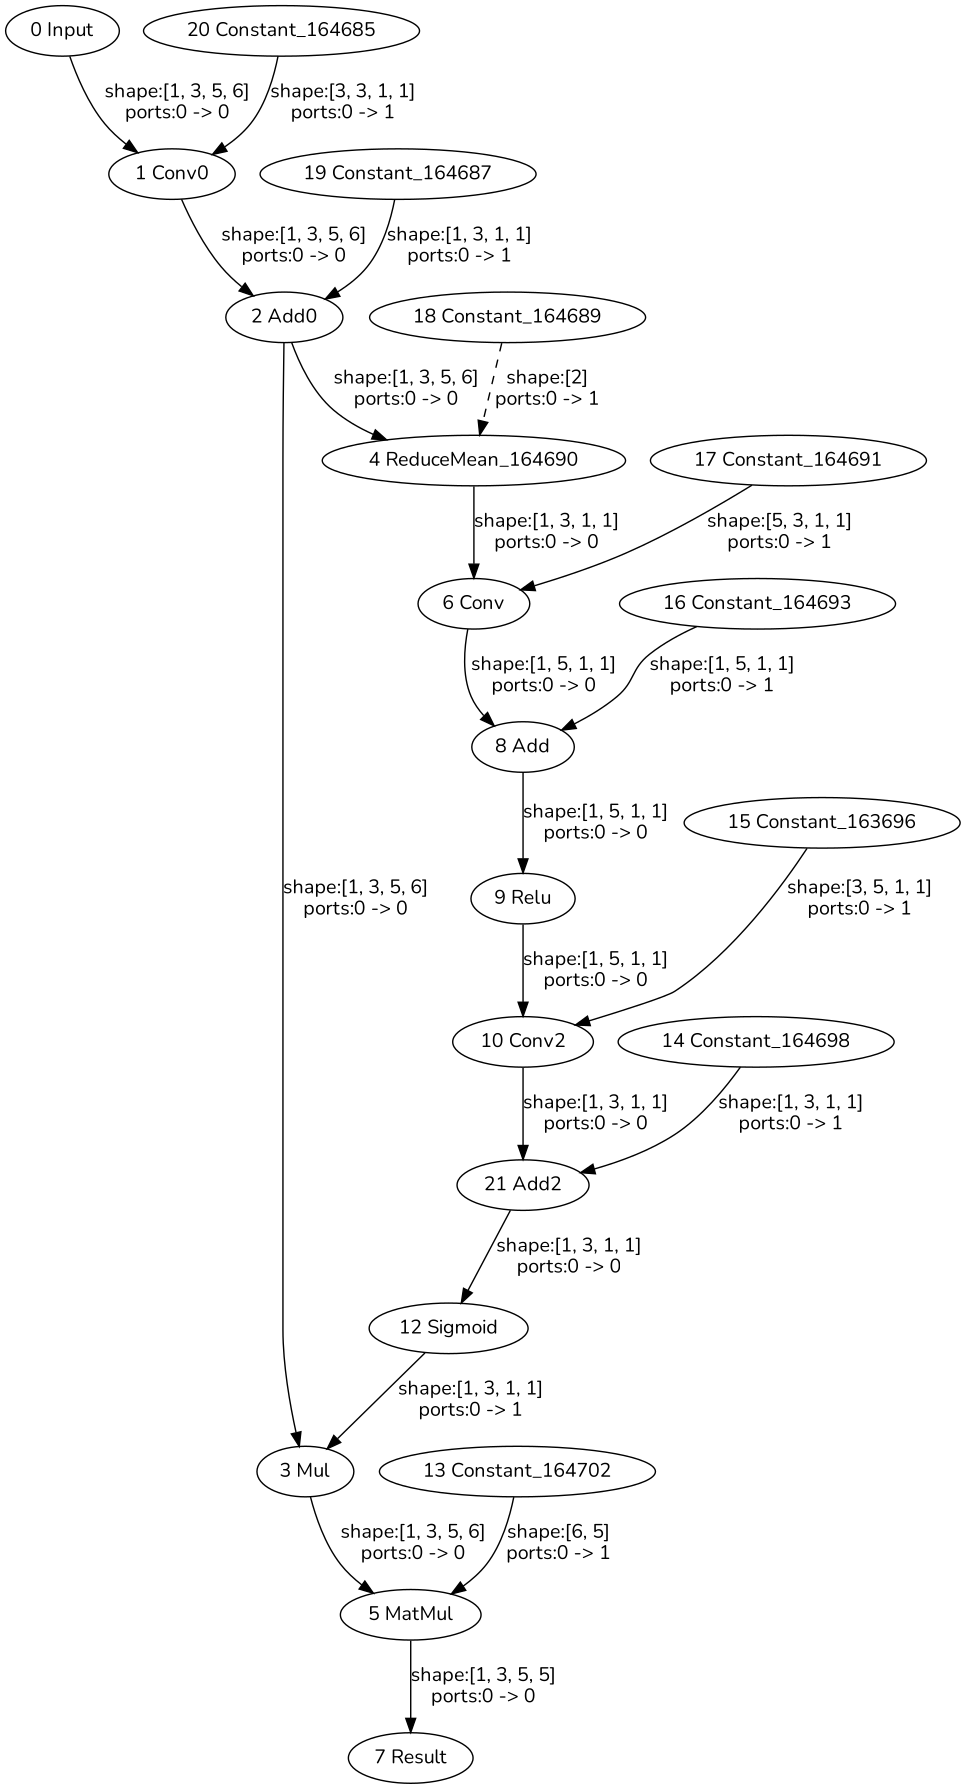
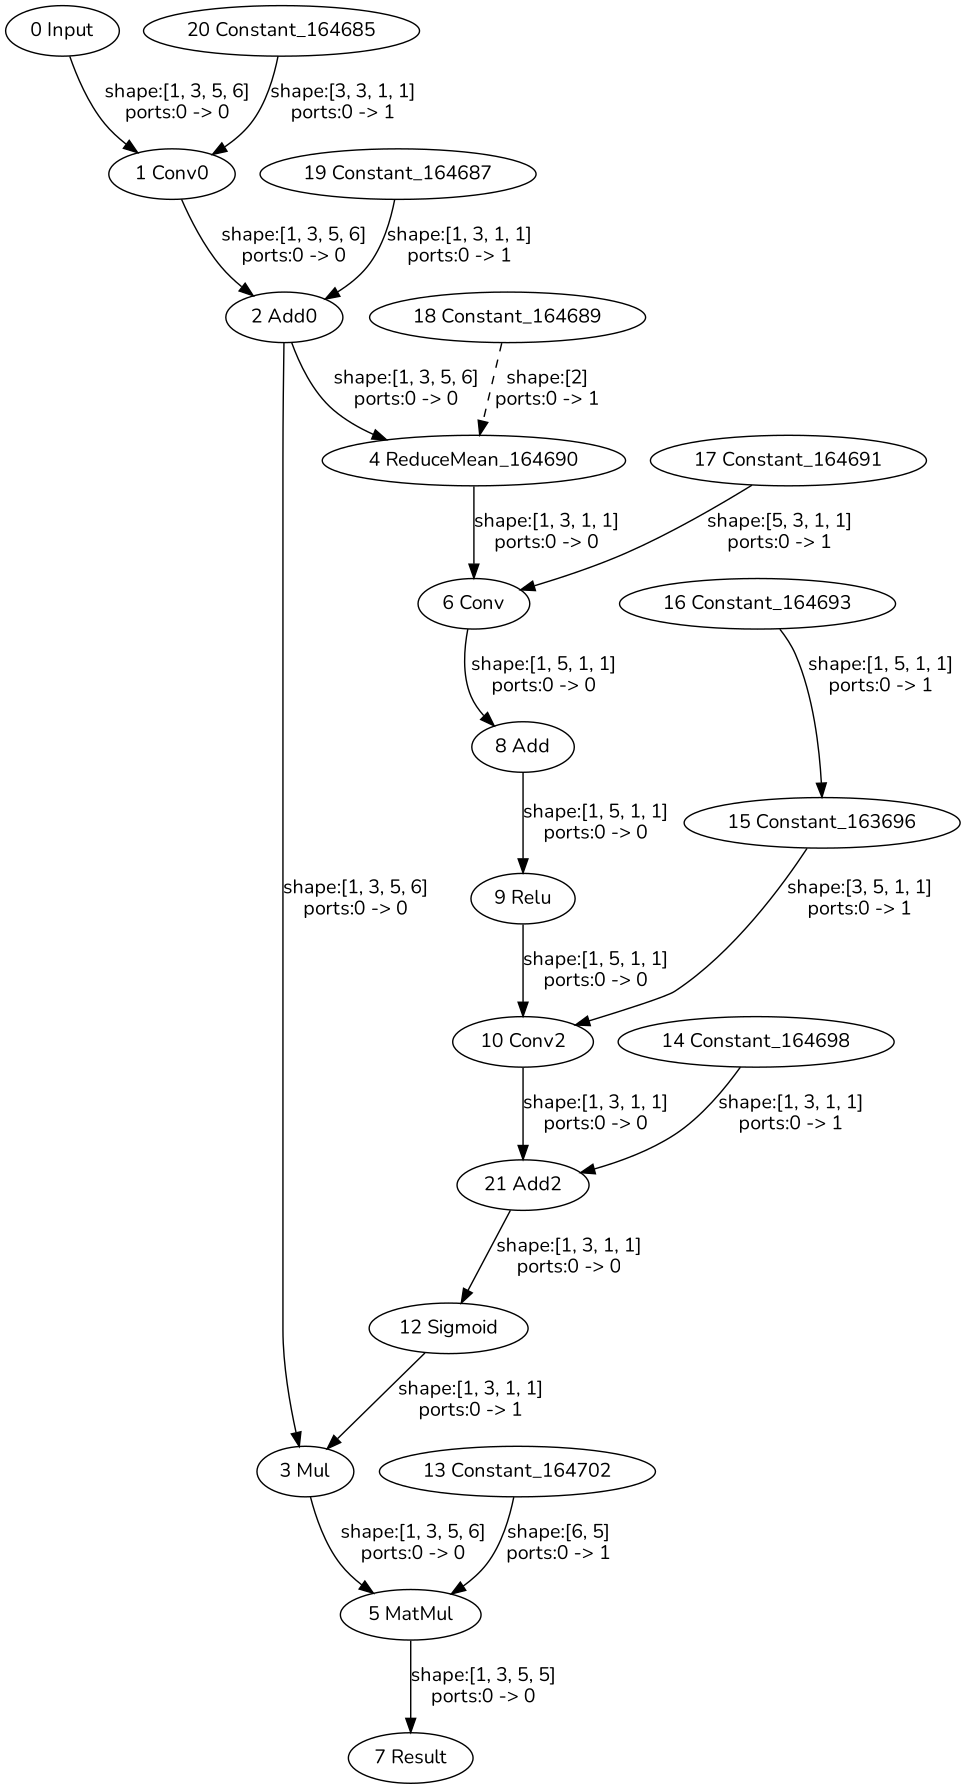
(634, 674) -> (811, 703)
